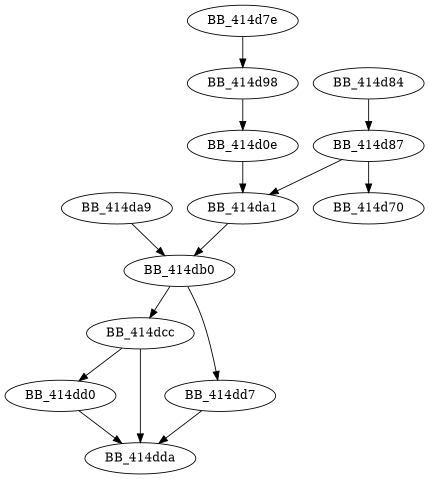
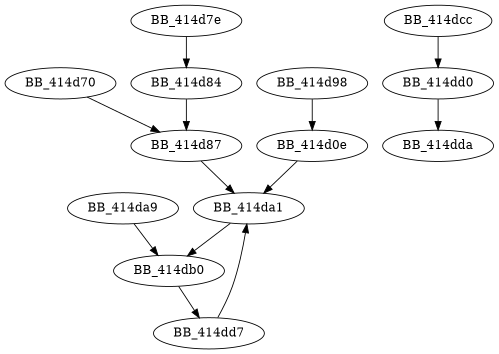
(243, 48) -> (186, 48)
(369, 173) -> (120, 113)
(162, 298) -> none
(140, 391) -> none
(184, 424) -> (236, 276)
